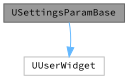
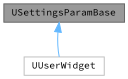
(71, 35) -> (58, 45)
